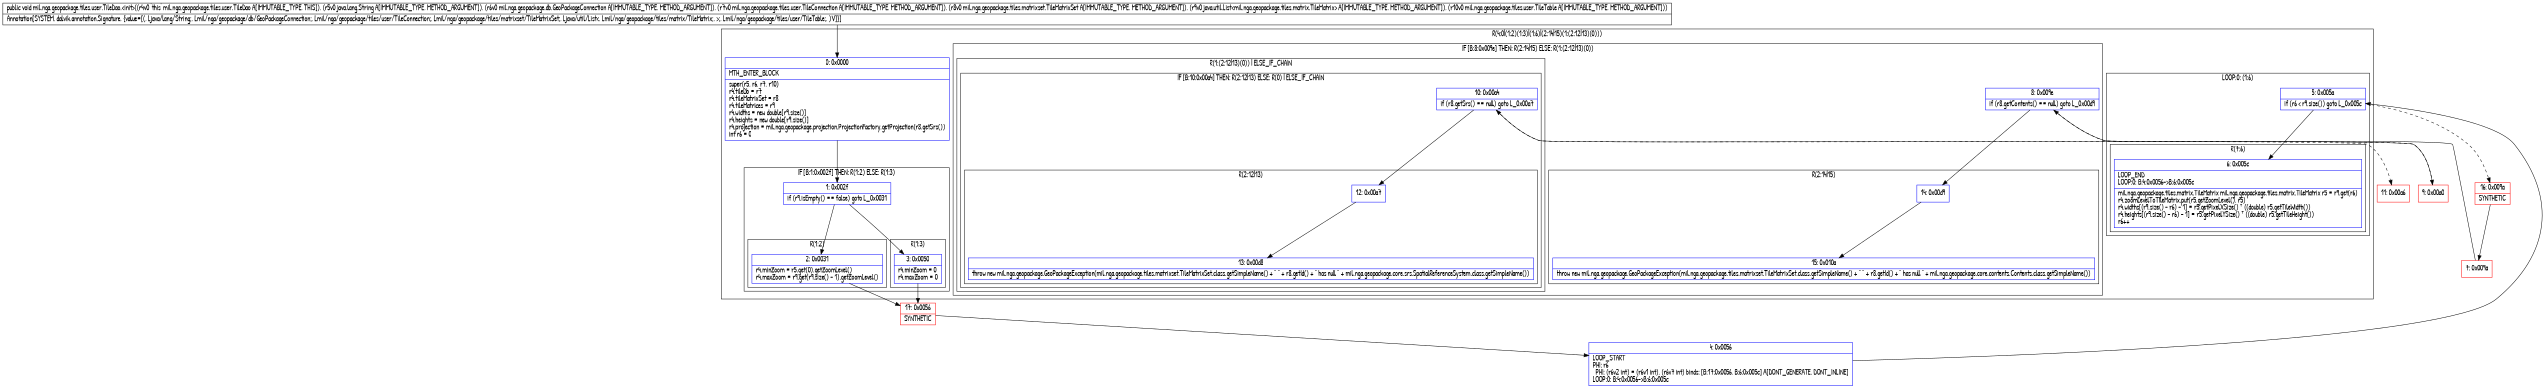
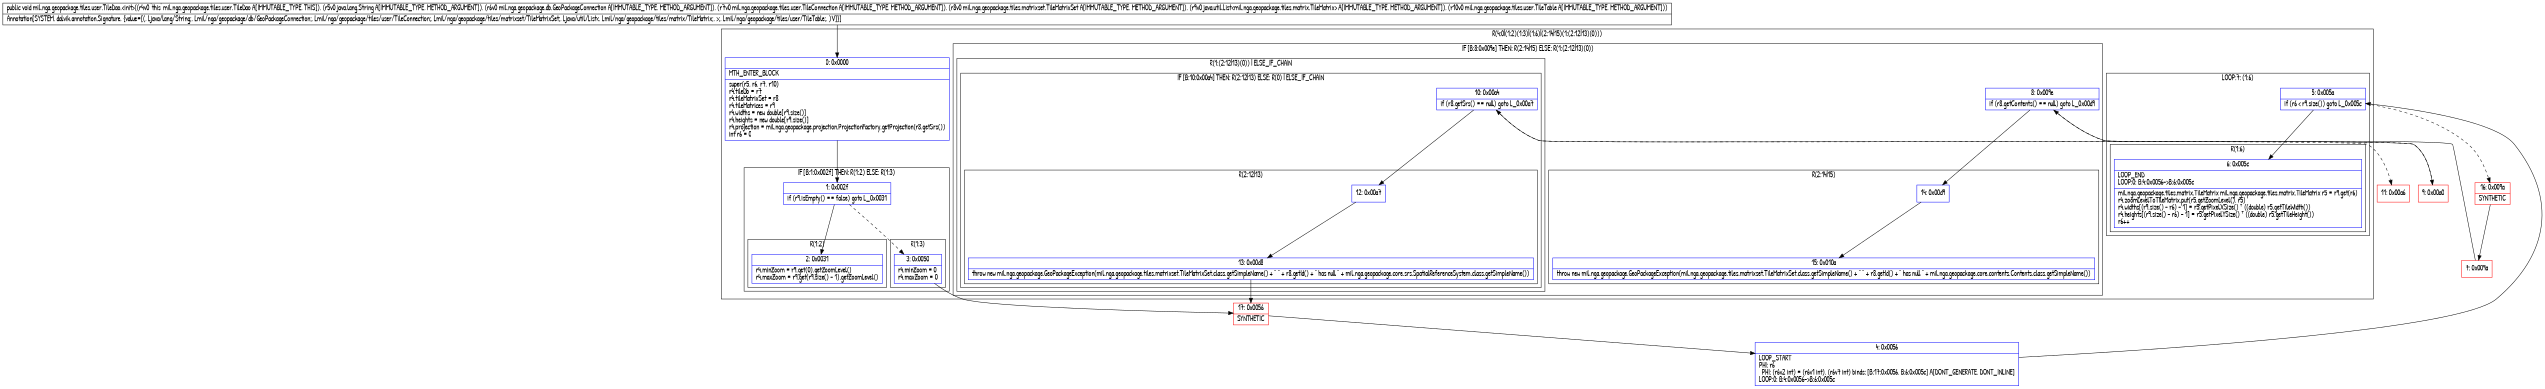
(2238, 79) -> (2238, 79)
(2238, 150) -> (2238, 150)
(875, 227) -> (875, 227)
(804, 271) -> (804, 271)
(874, 294) -> (1251, 289)
